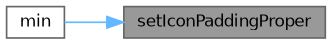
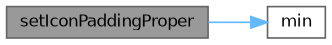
(86, 22) -> (229, 22)
